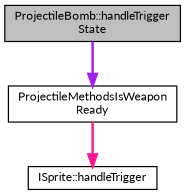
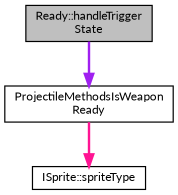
(93, 23) -> (89, 23)
(93, 178) -> (89, 178)
